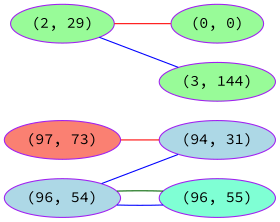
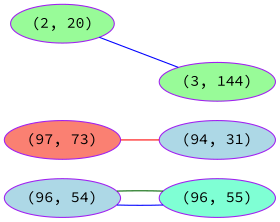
(62, 24) -> (62, 24)
(217, 24) -> none
(140, 169) -> none
